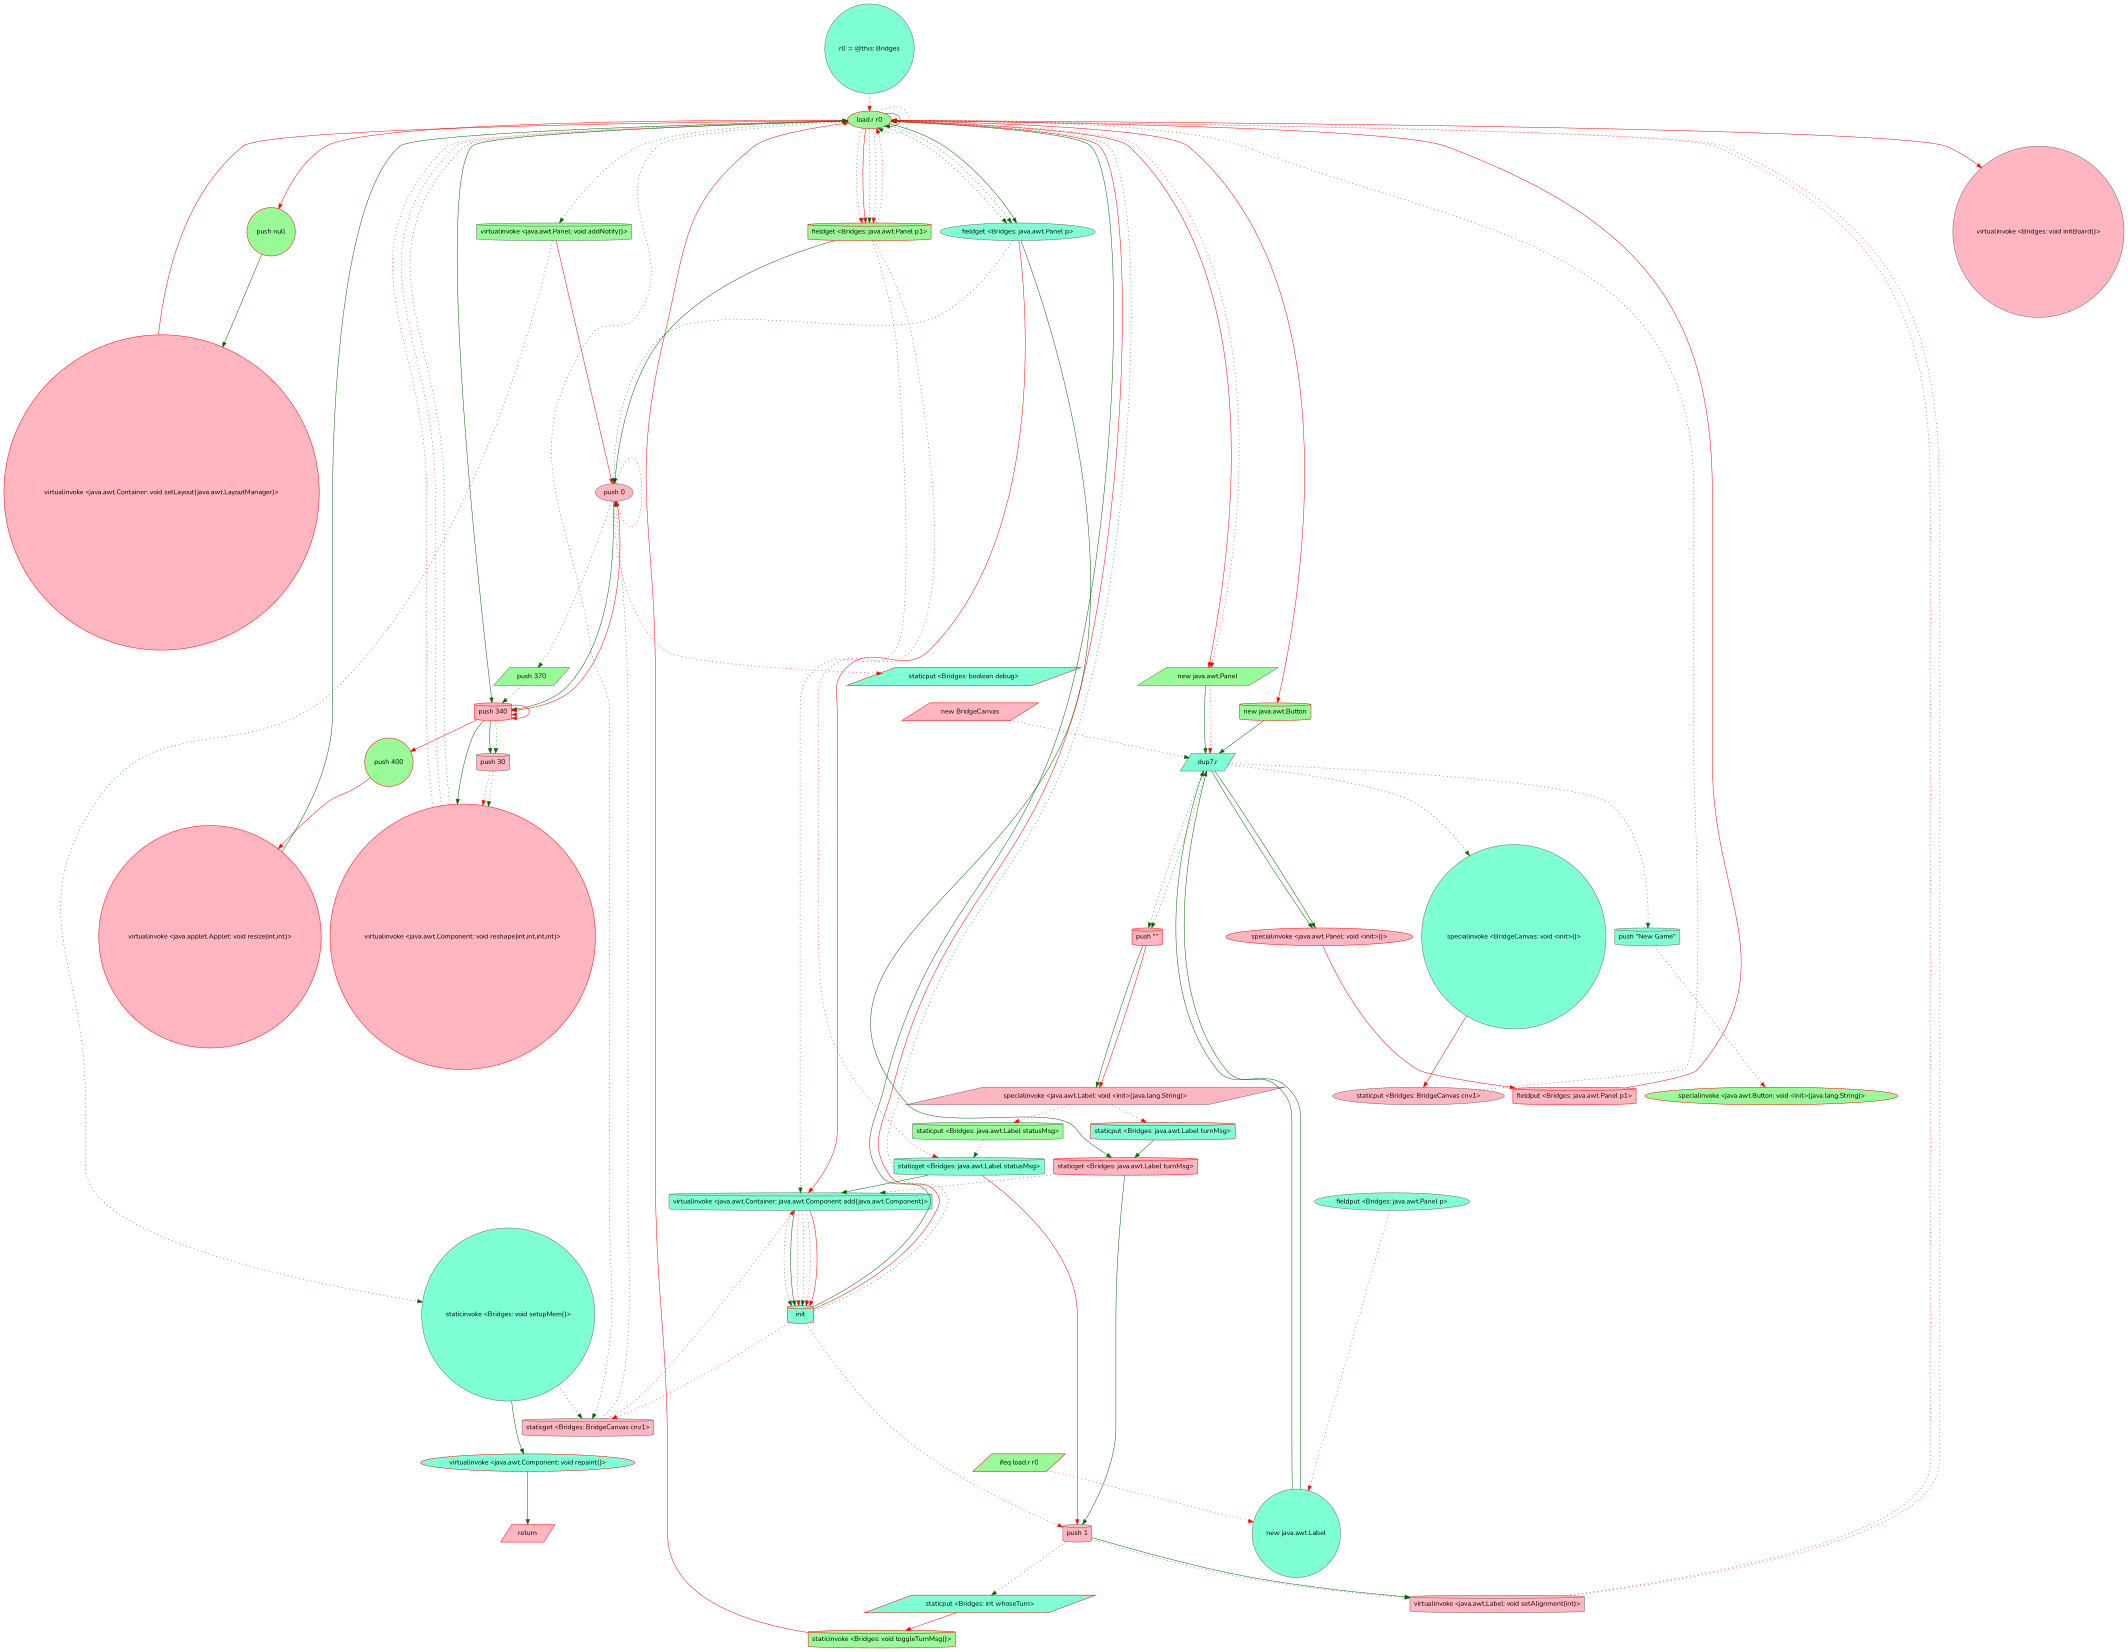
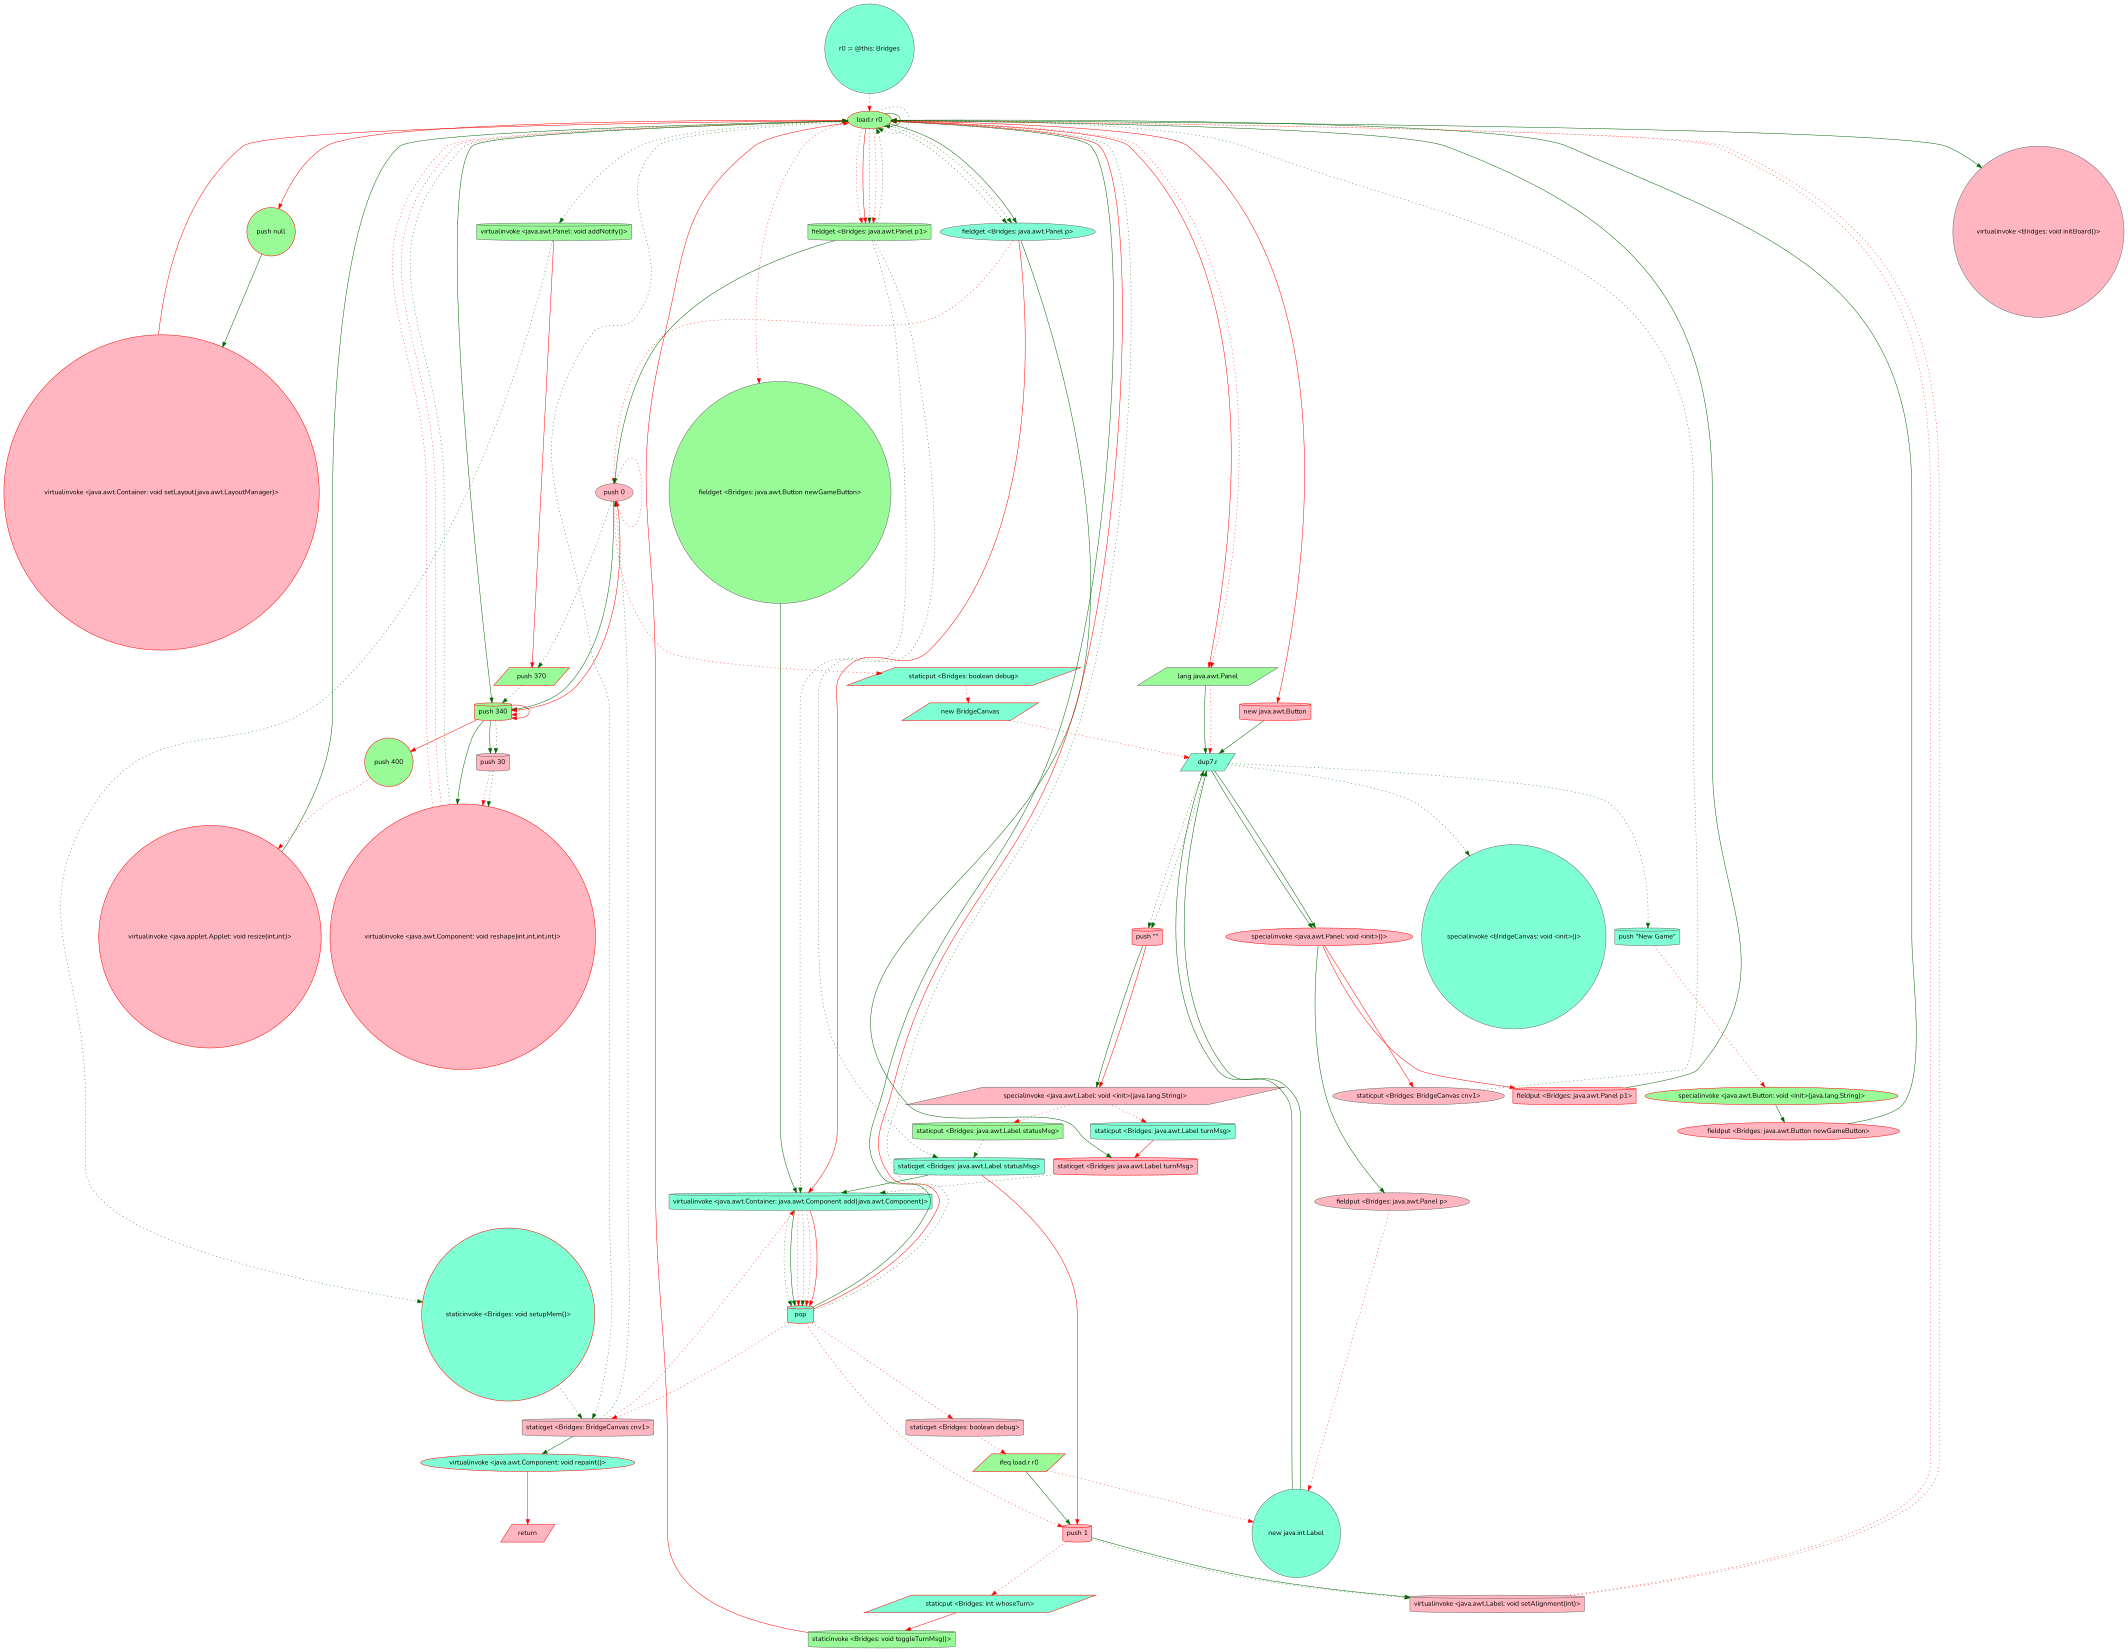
(1438, 126) -> (1438, 126)
(883, 178) -> (883, 178)
(869, 232) -> (869, 232)
(1677, 317) -> (1677, 317)
(776, 321) -> (776, 321)
(584, 360) -> (543, 452)
none -> (780, 492)
(532, 676) -> (532, 676)
(1208, 676) -> (1208, 676)
(823, 677) -> (823, 677)
none -> (967, 692)
(493, 712) -> (493, 712)
(970, 712) -> (970, 712)
(1275, 712) -> (1275, 712)
(1097, 739) -> (1097, 739)
(322, 806) -> (322, 806)
(1446, 1049) -> (1368, 1014)
none -> (1321, 1075)
(1163, 1131) -> (1163, 1131)
none -> (1789, 1131)
(1146, 1147) -> (1146, 1147)
(1392, 1202) -> (1392, 1202)
(508, 1315) -> (508, 1315)
(801, 1315) -> (801, 1315)
(1116, 1351) -> (1047, 1496)
(515, 1425) -> (560, 1444)
none -> (965, 1427)
(528, 1495) -> (528, 1495)
(1077, 1533) -> (1077, 1533)
(1296, 1533) -> (1296, 1533)
(1031, 1567) -> (1031, 1567)
(882, 1639) -> (882, 1639)
